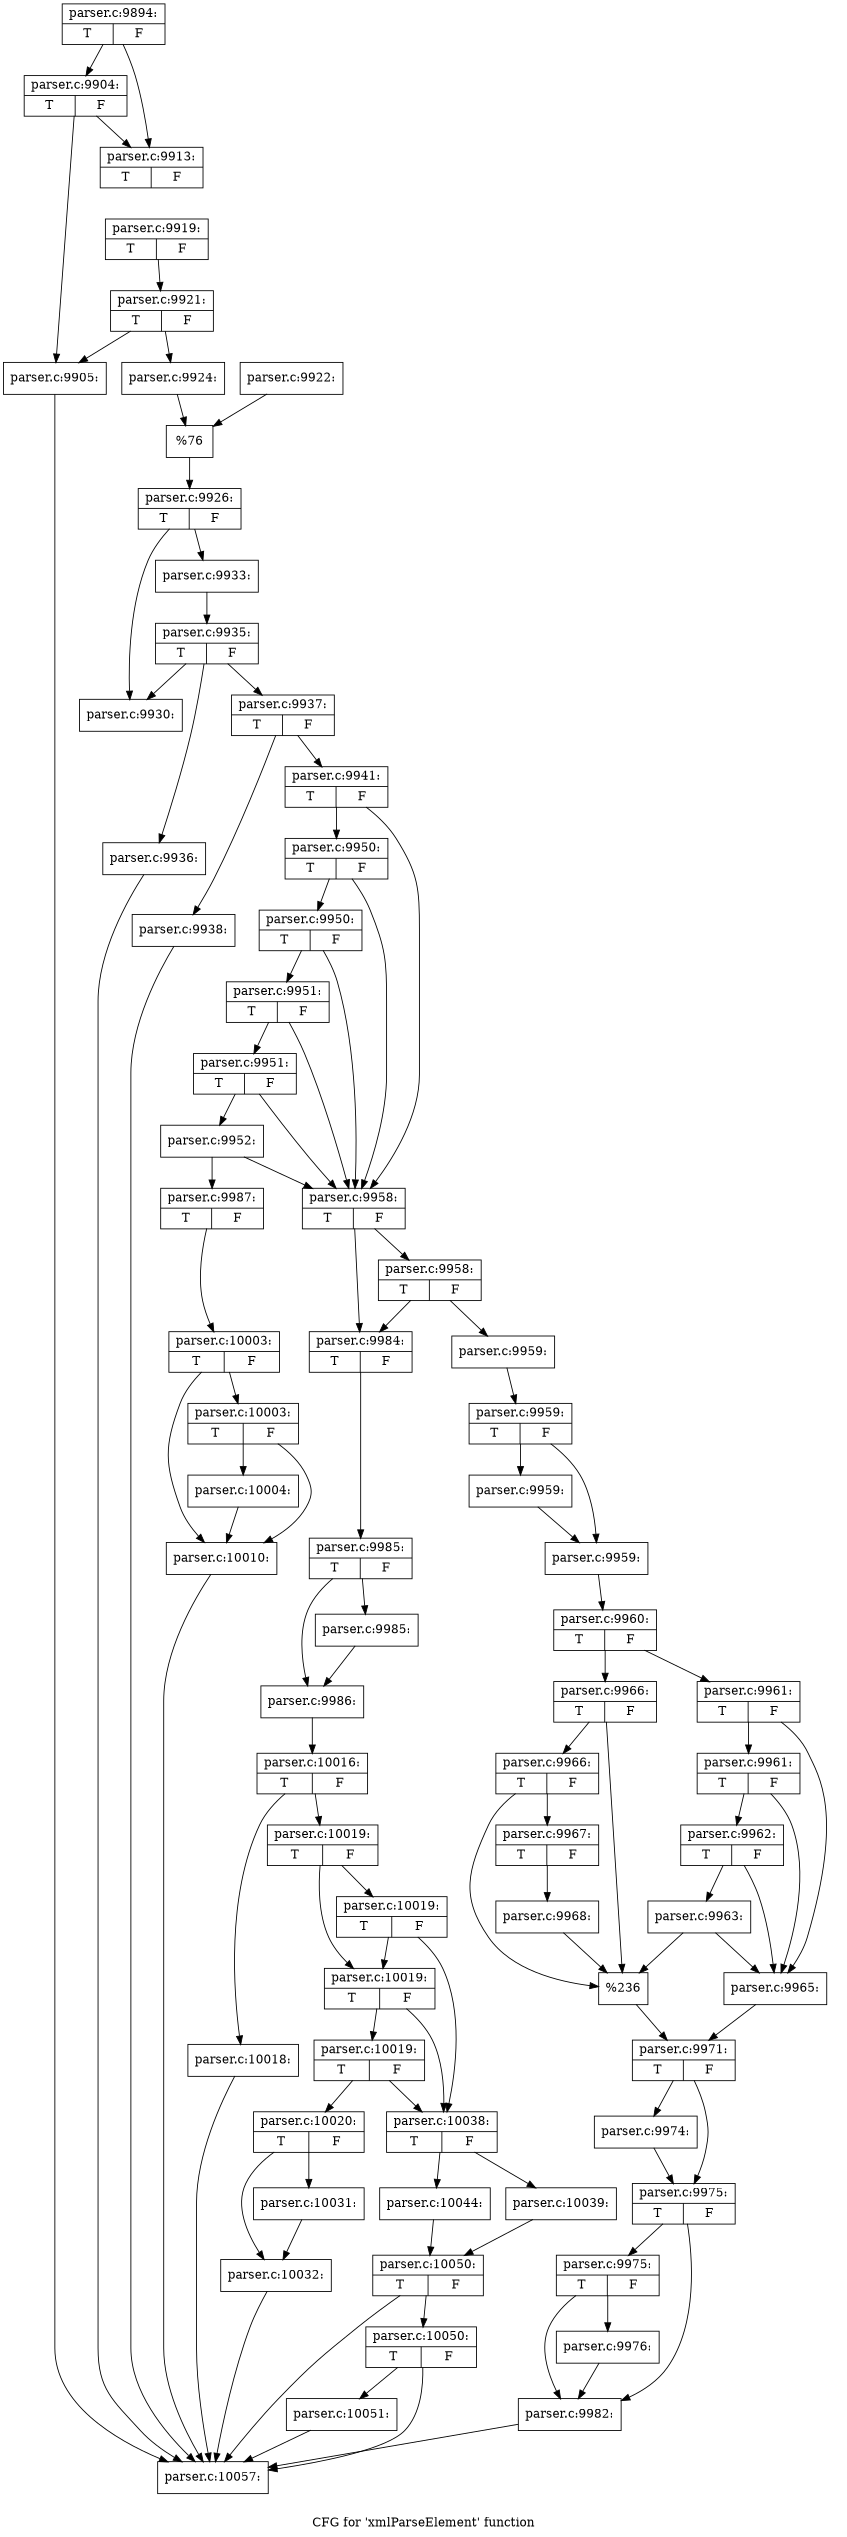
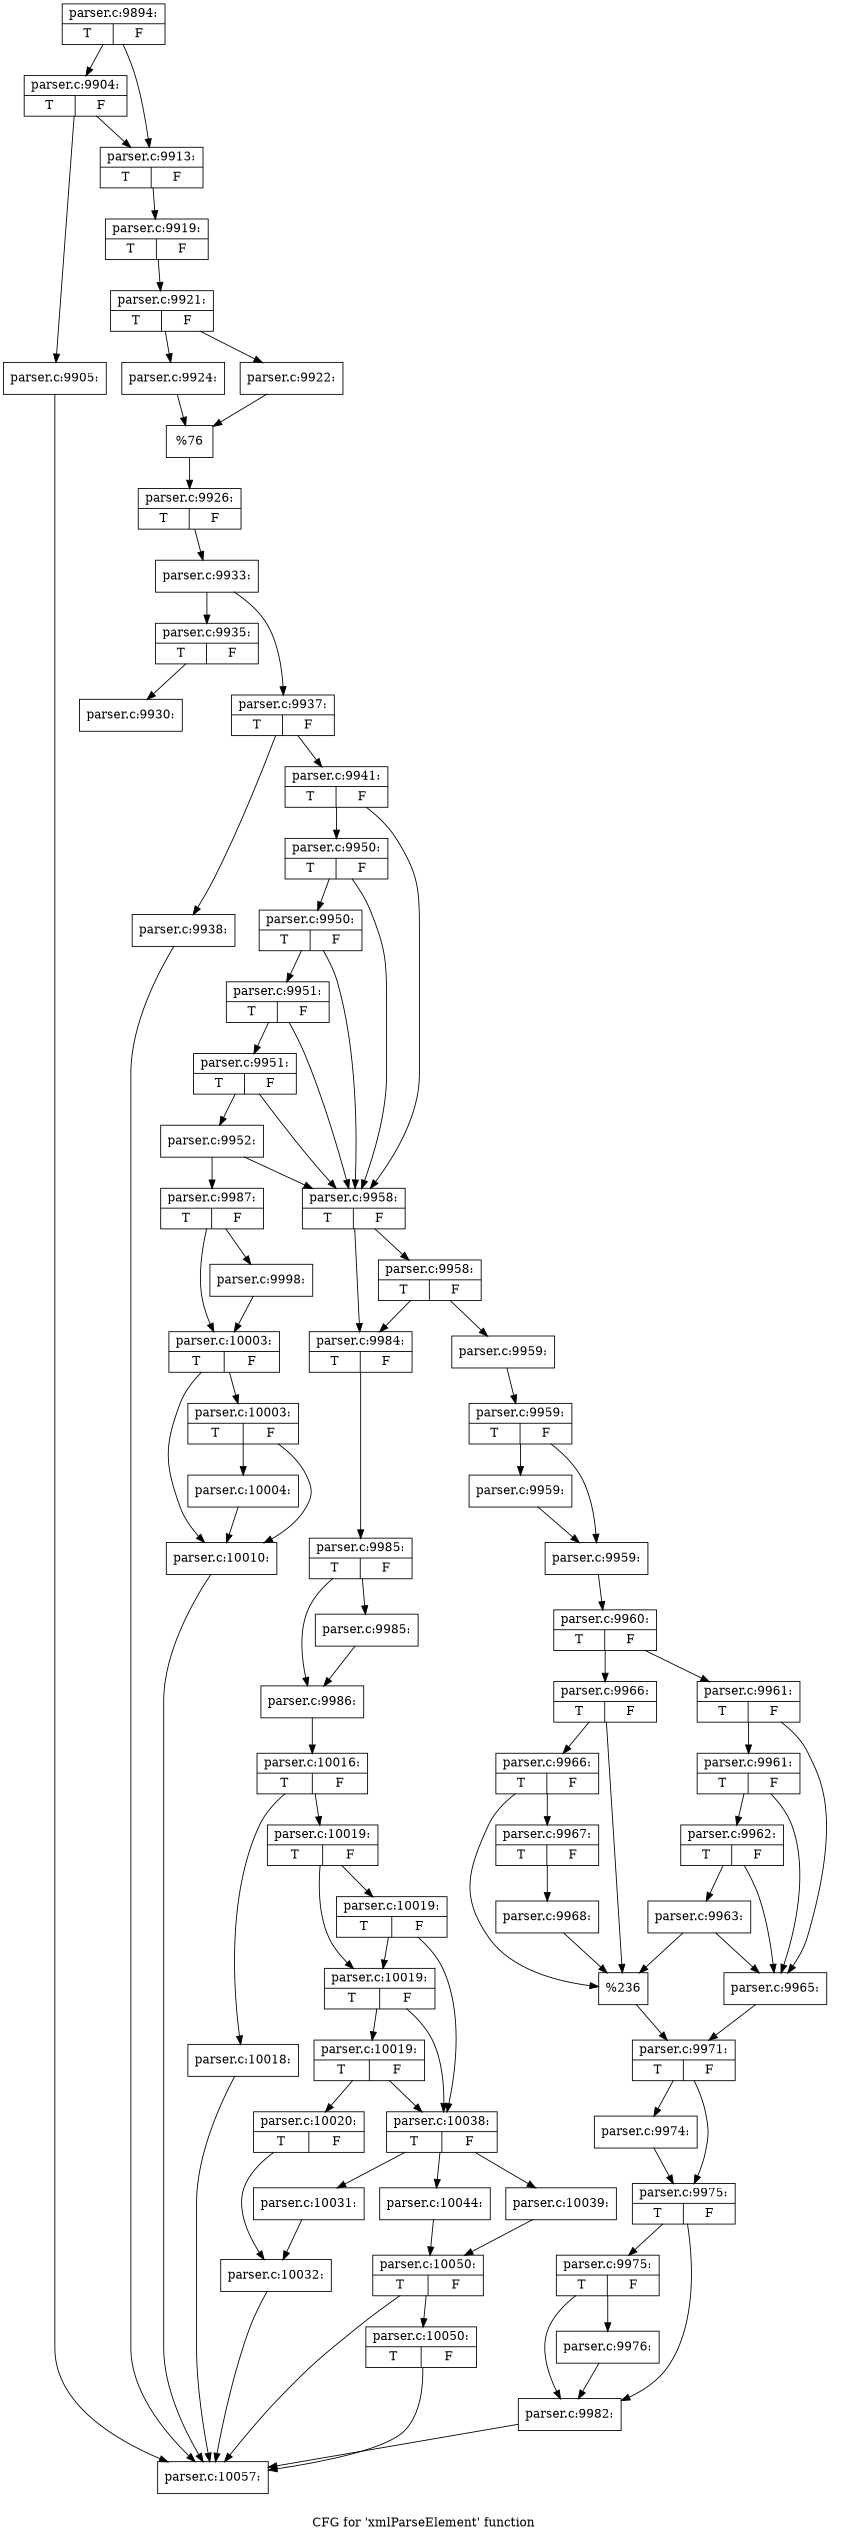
none -> (154, 199)
(109, 345) -> (227, 345)
(135, 606) -> none
(242, 676) -> (271, 632)
(154, 859) -> none
none -> (261, 1280)
(309, 2166) -> (375, 2168)
(342, 2415) -> none
